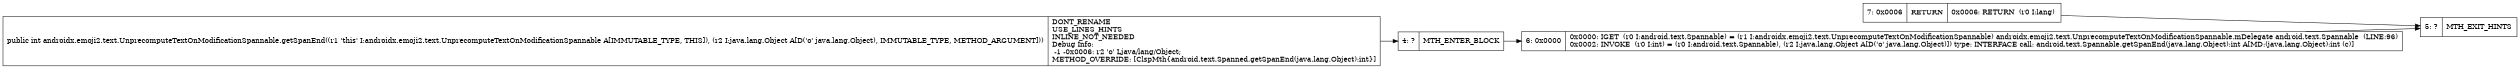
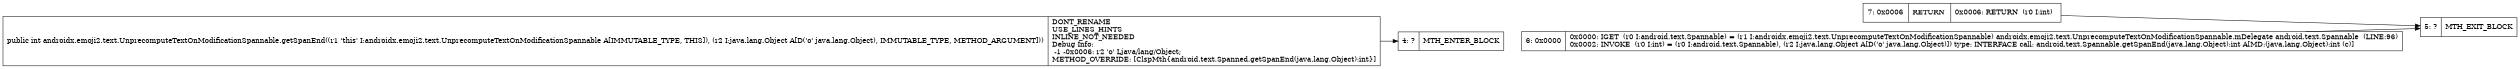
(2004, 12) -> (2005, 12)
(2479, 27) -> (2479, 27)
(1510, 41) -> none
